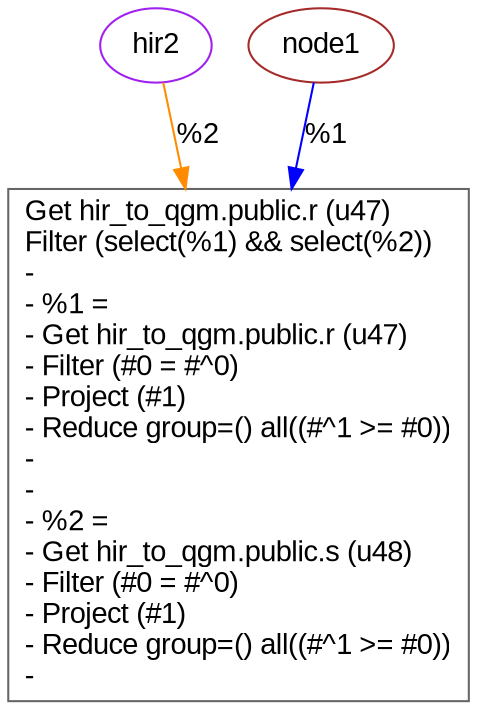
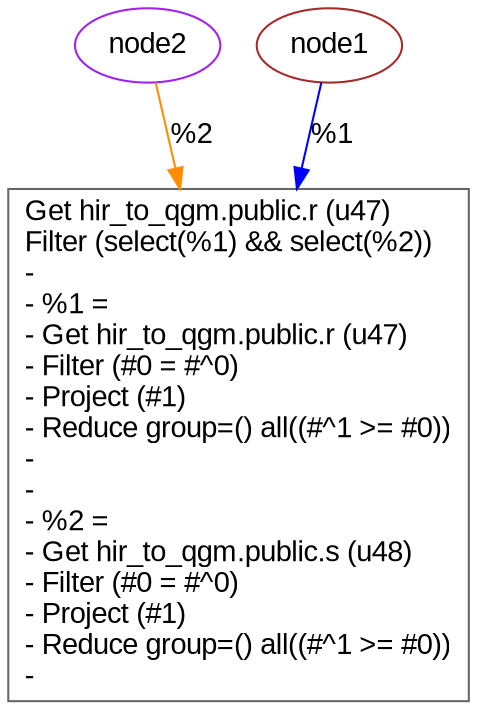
(156, 45) -> (148, 45)
